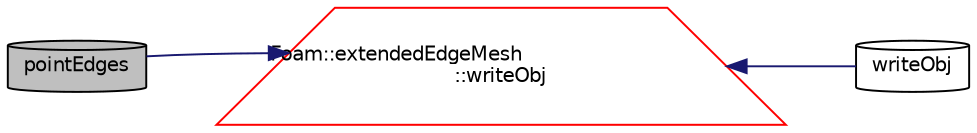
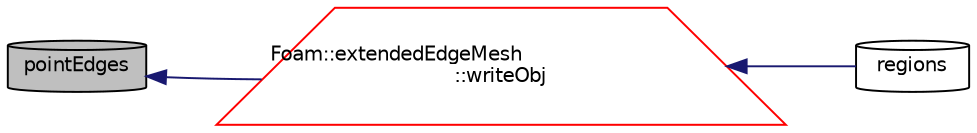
(207, 54) -> (214, 79)
(913, 66) -> (913, 66)
